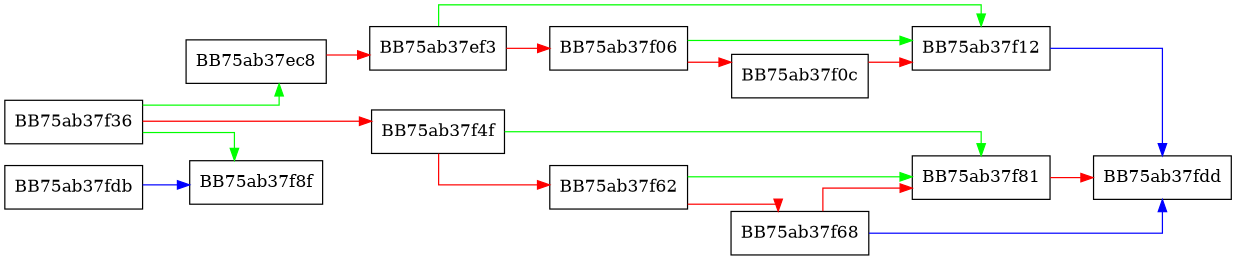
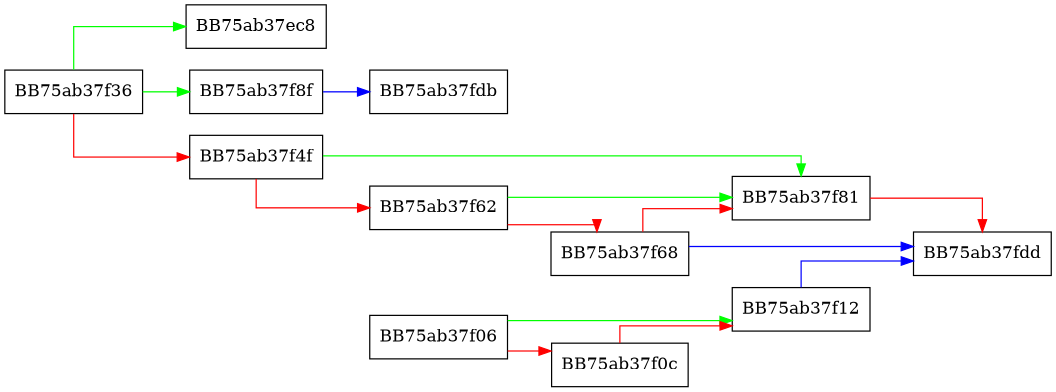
(438, 48) -> none
(160, 185) -> (340, 92)
